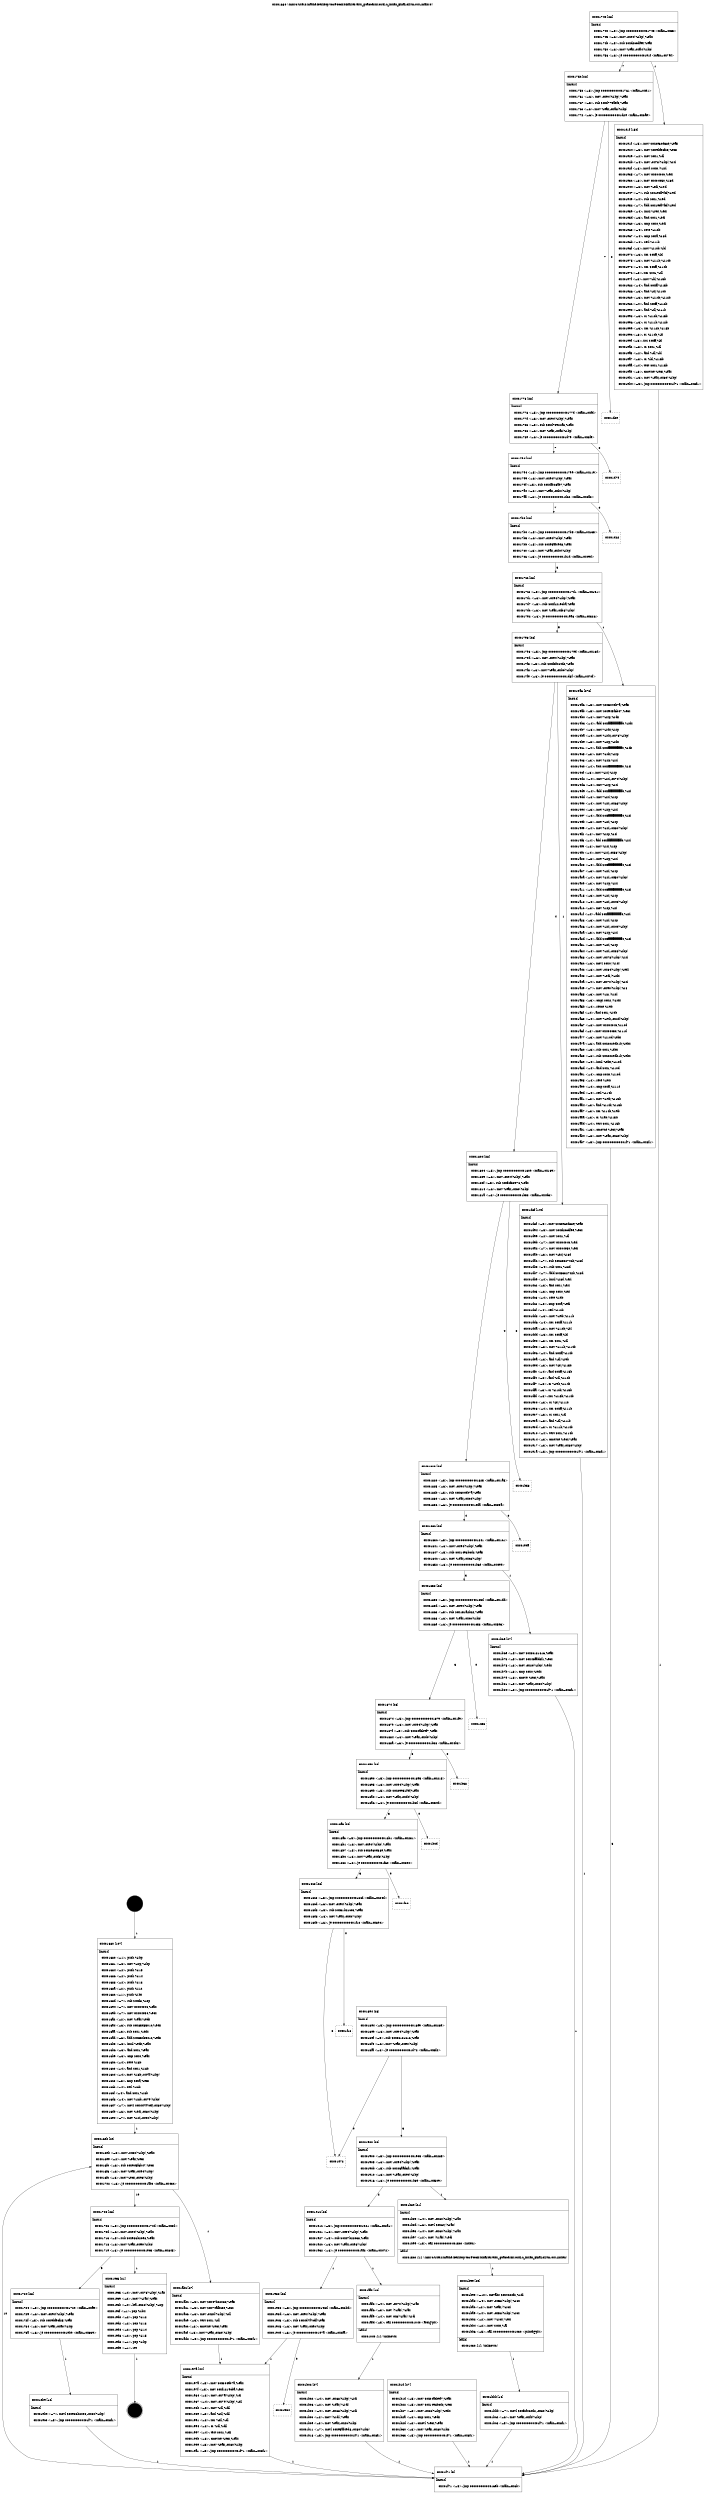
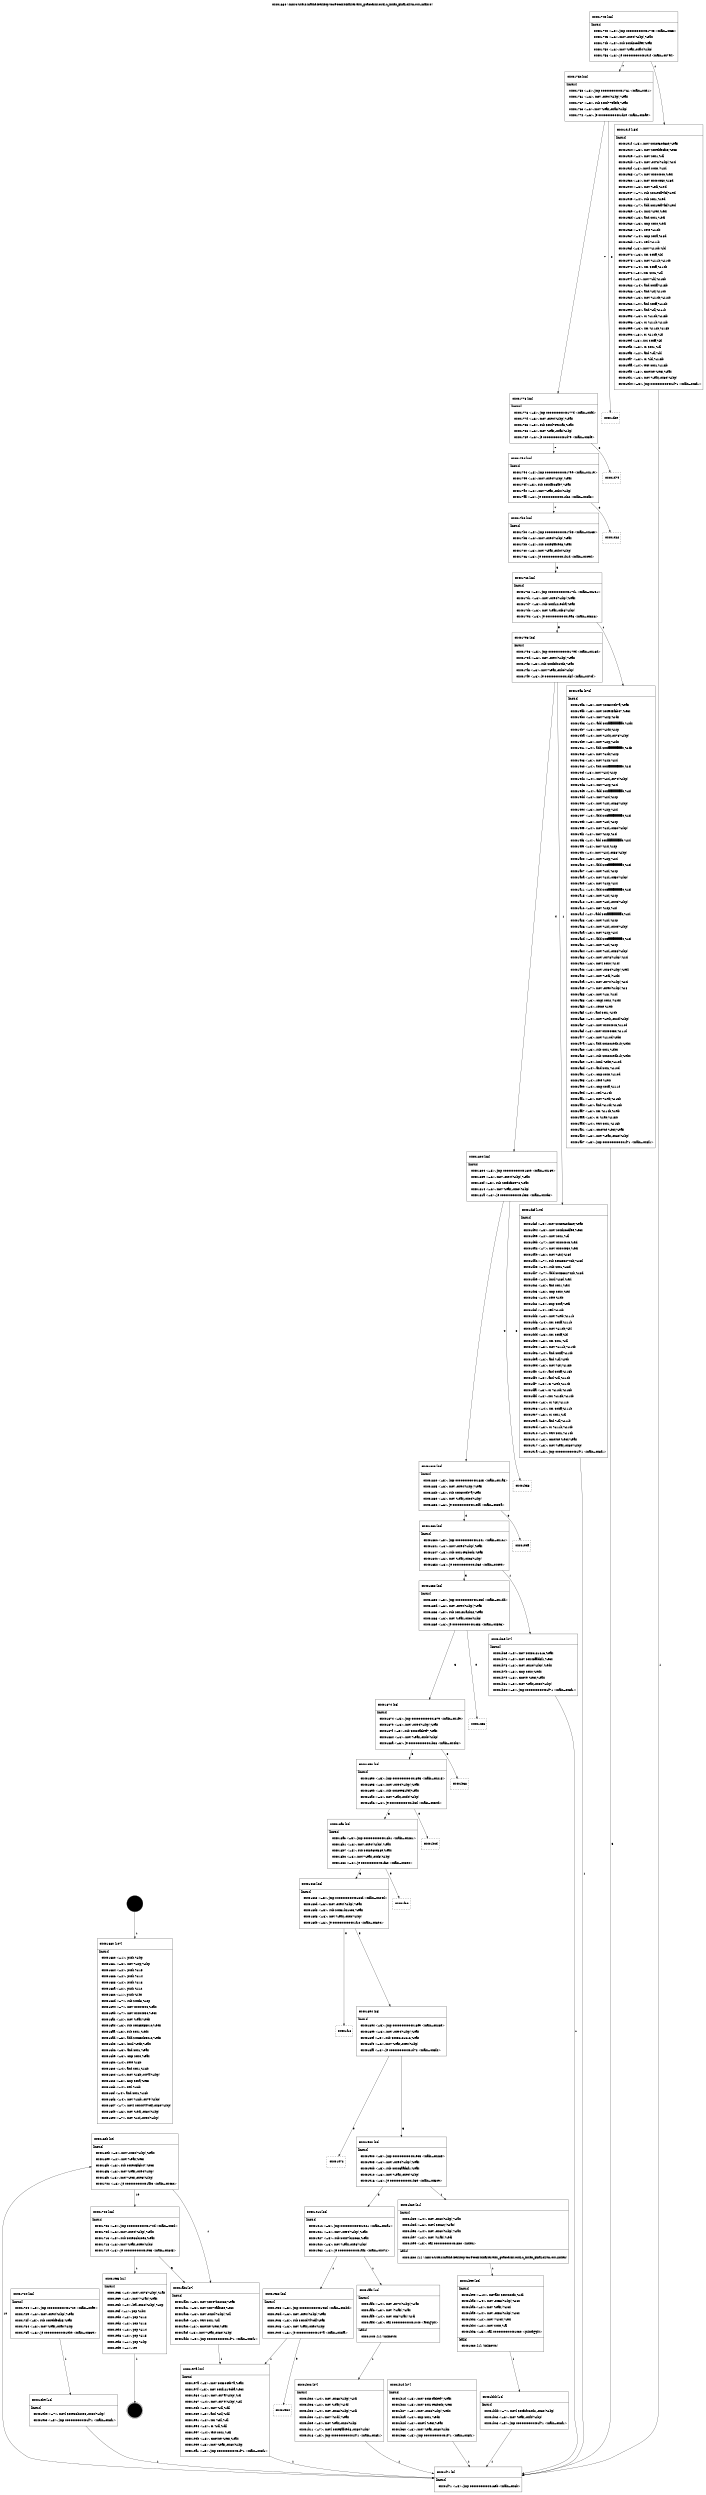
(324, 2041) -> (372, 1966)
(135, 2128) -> none
(96, 2272) -> (171, 2269)
